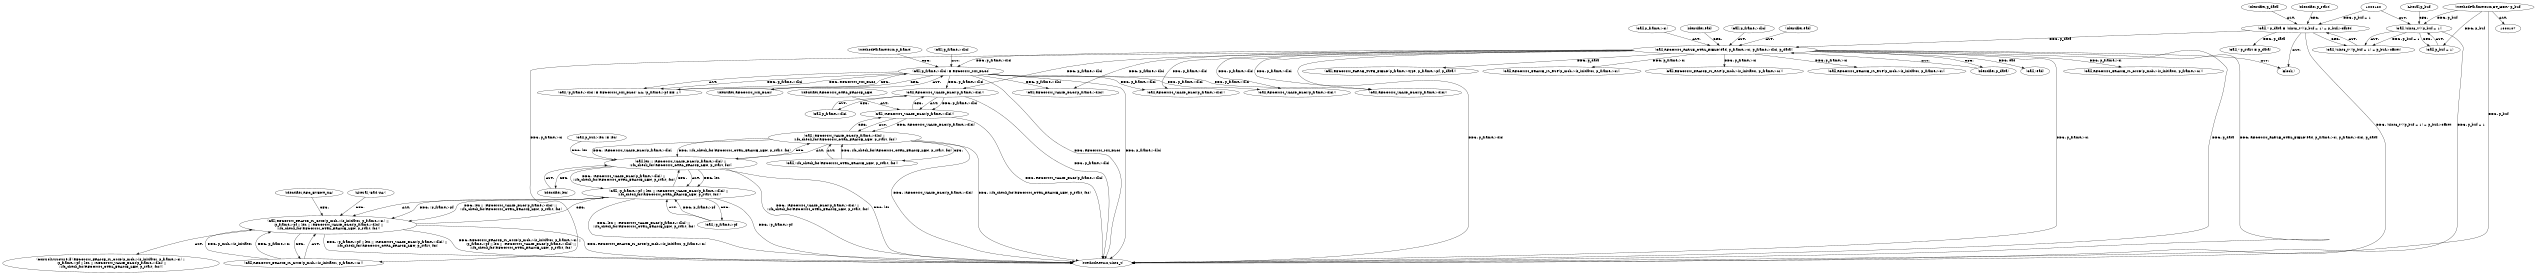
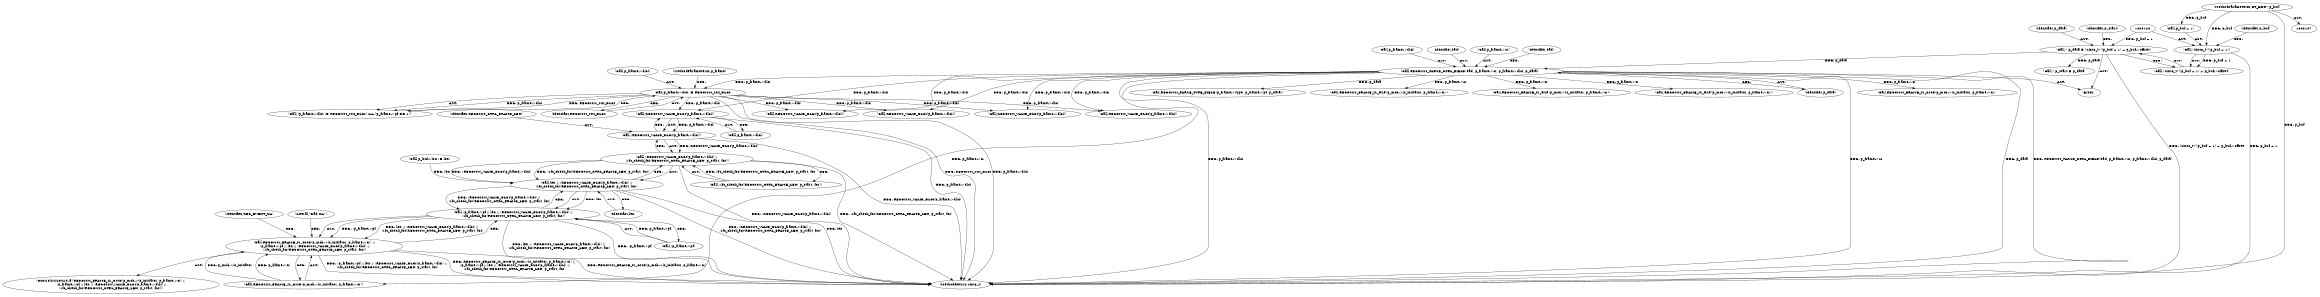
(2419, 7) -> (2256, 29)
(2422, 40) -> none
(2035, 71) -> none
